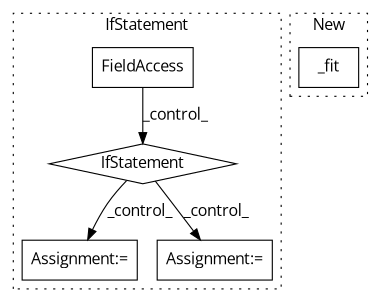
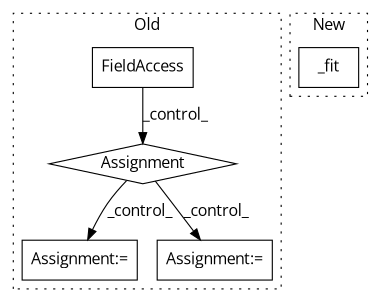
(147, 26) -> (147, 26)
(143, 164) -> (143, 164)
